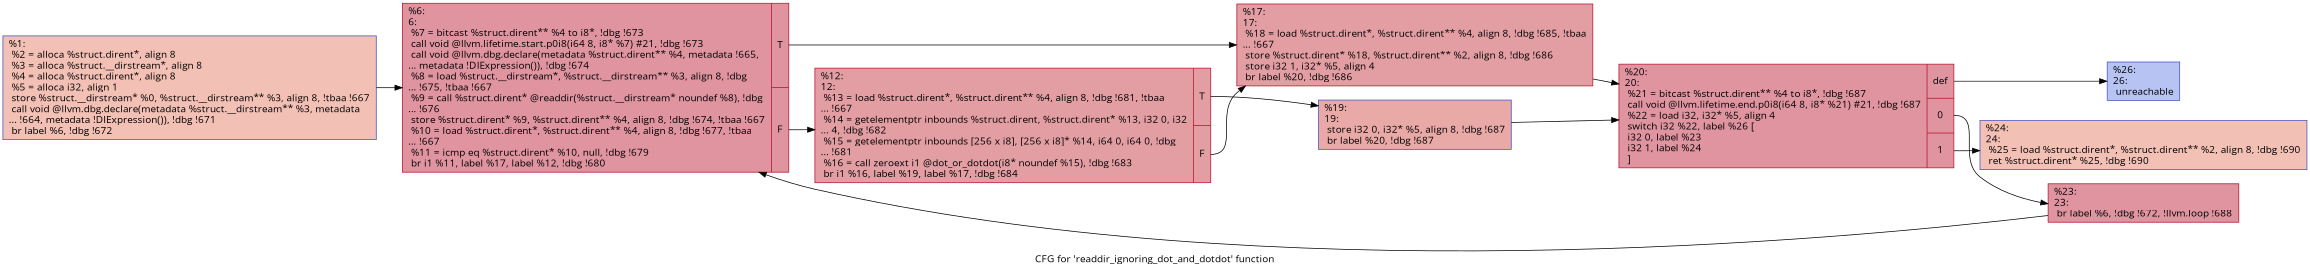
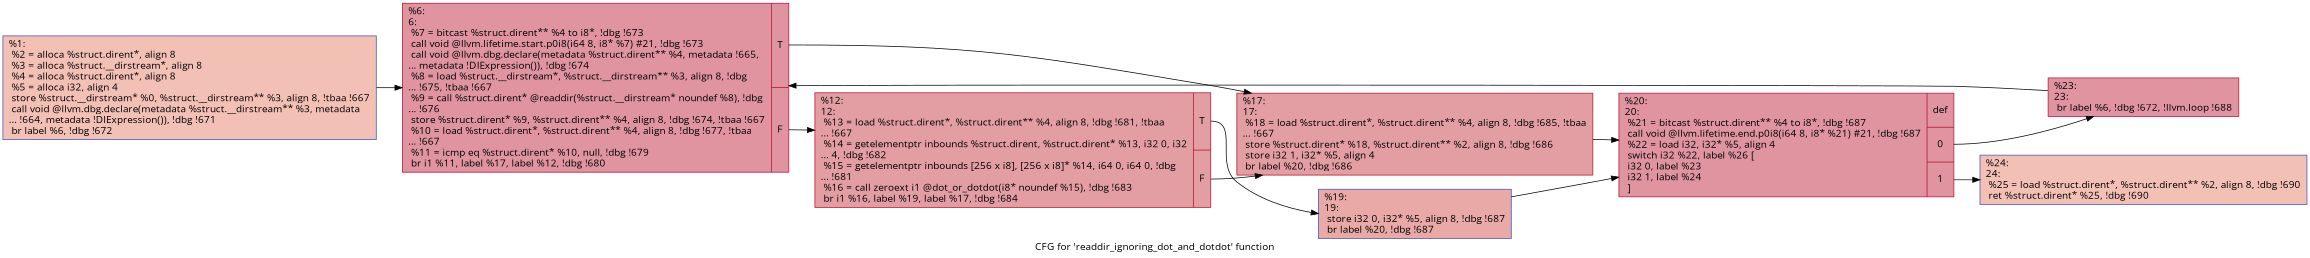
(2143, 81) -> none
(63, 87) -> (63, 87)
